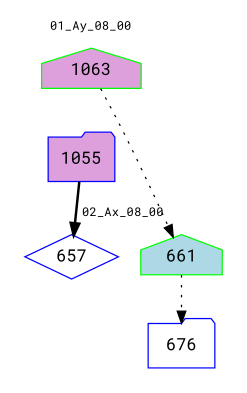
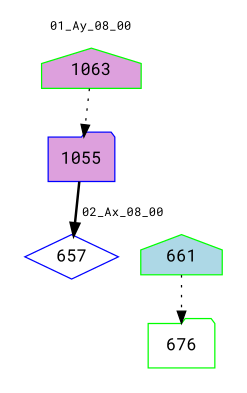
(136, 157) -> (87, 107)
(182, 346) -> (182, 346)
